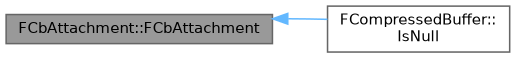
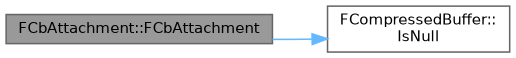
(308, 19) -> (292, 39)
